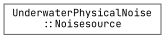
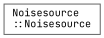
(83, 19) -> (52, 19)
